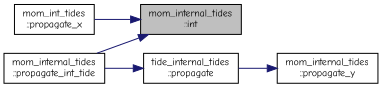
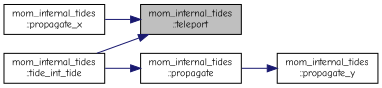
(54, 19) -> (54, 19)
(191, 19) -> (191, 19)
(54, 68) -> (54, 68)
(191, 68) -> (191, 68)
